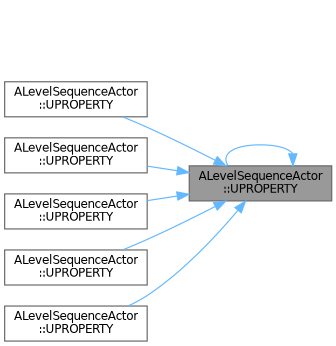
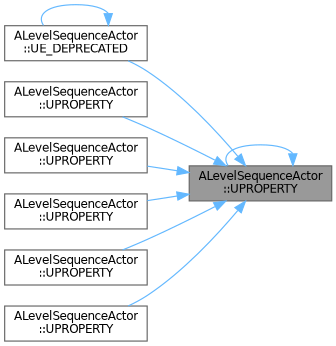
none -> (76, 43)
